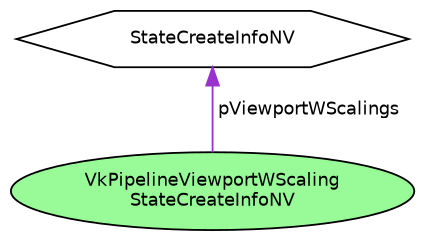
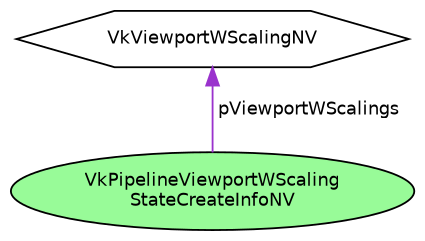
(213, 39) -> (213, 39)
